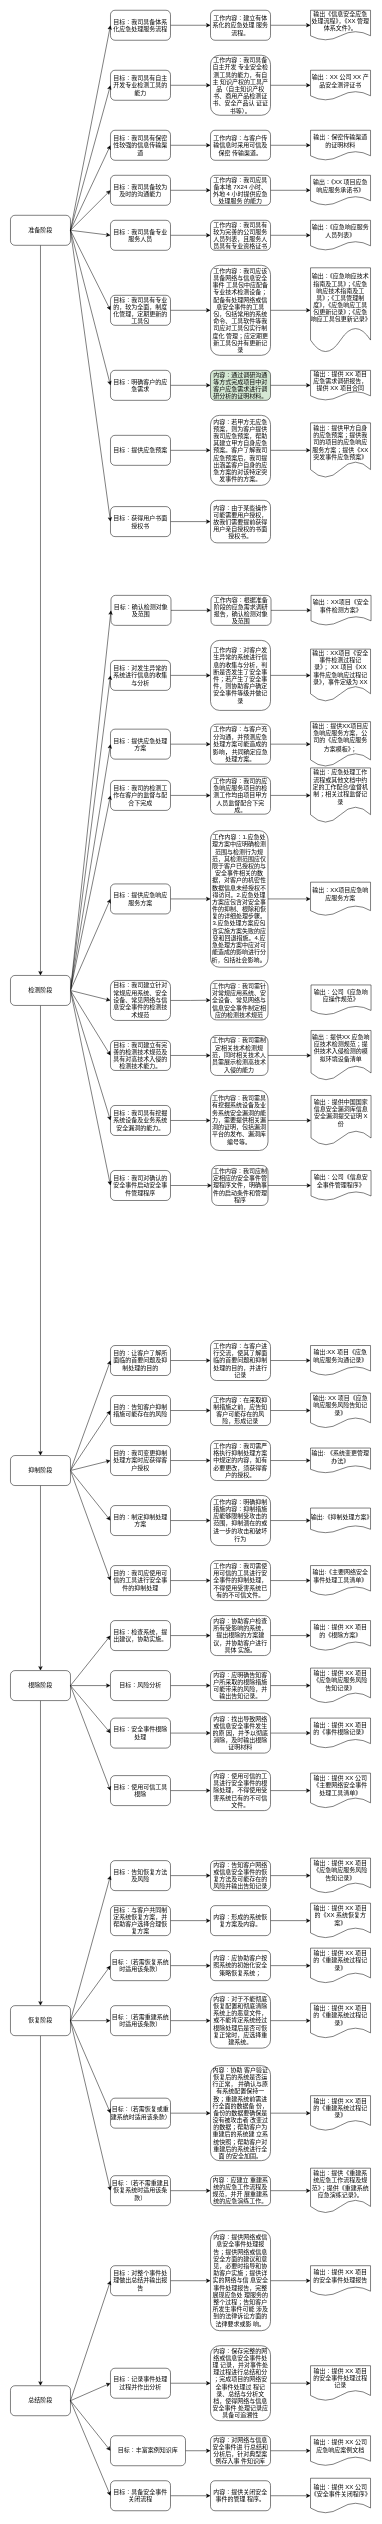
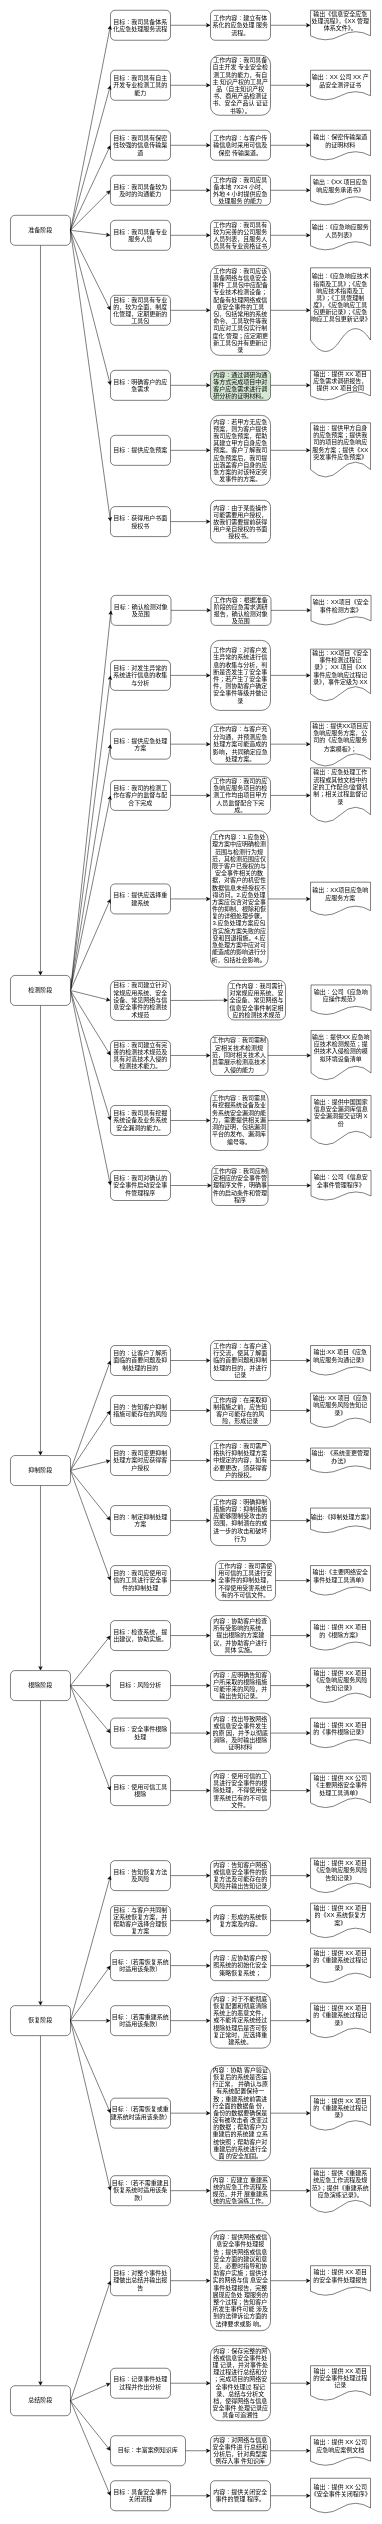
(140, 899) -> (140, 899)
(239, 1000) -> (257, 1000)
(240, 1580) -> (245, 1580)
